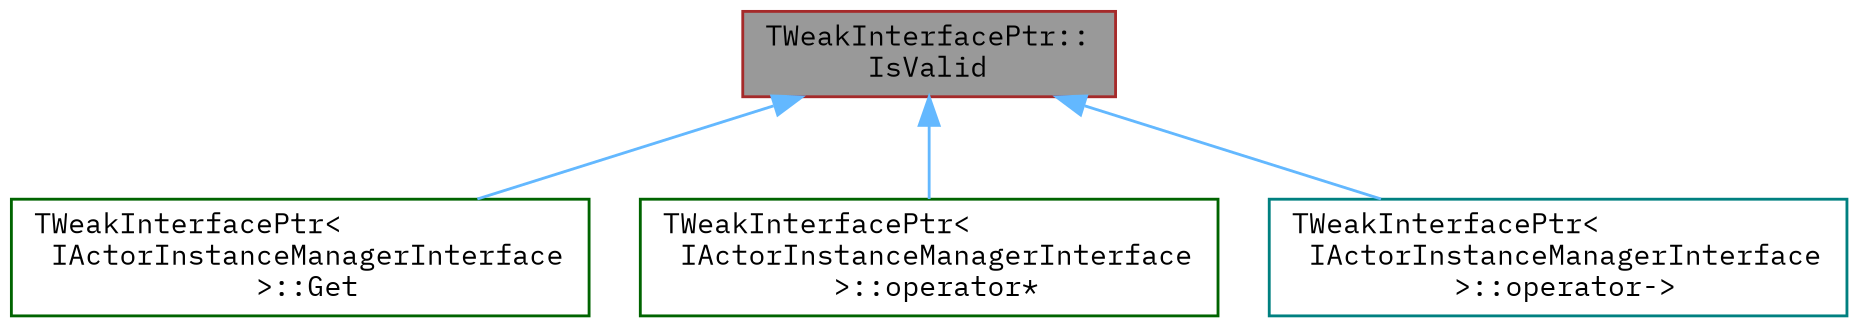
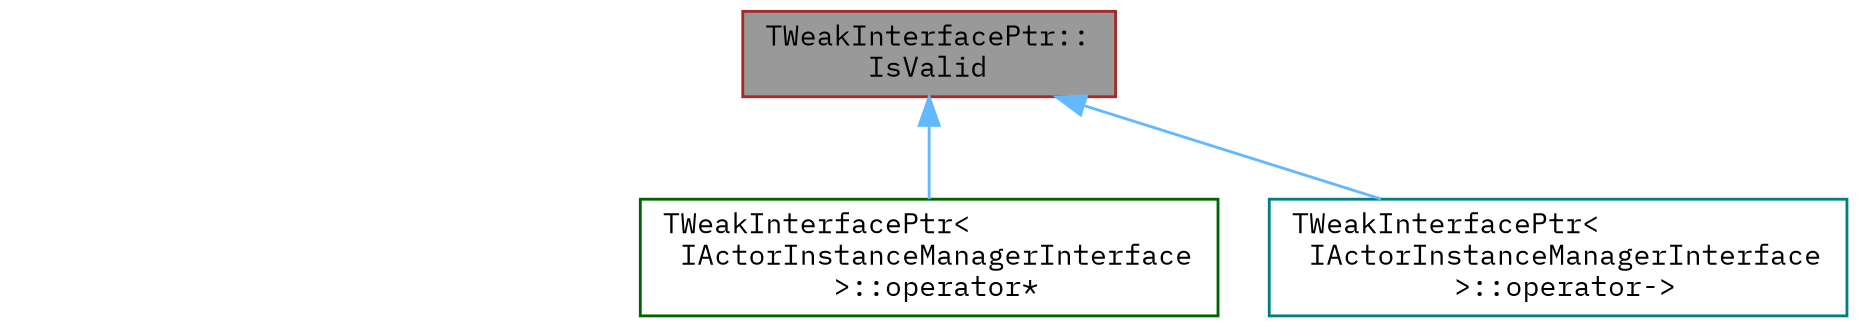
(300, 258) -> none
